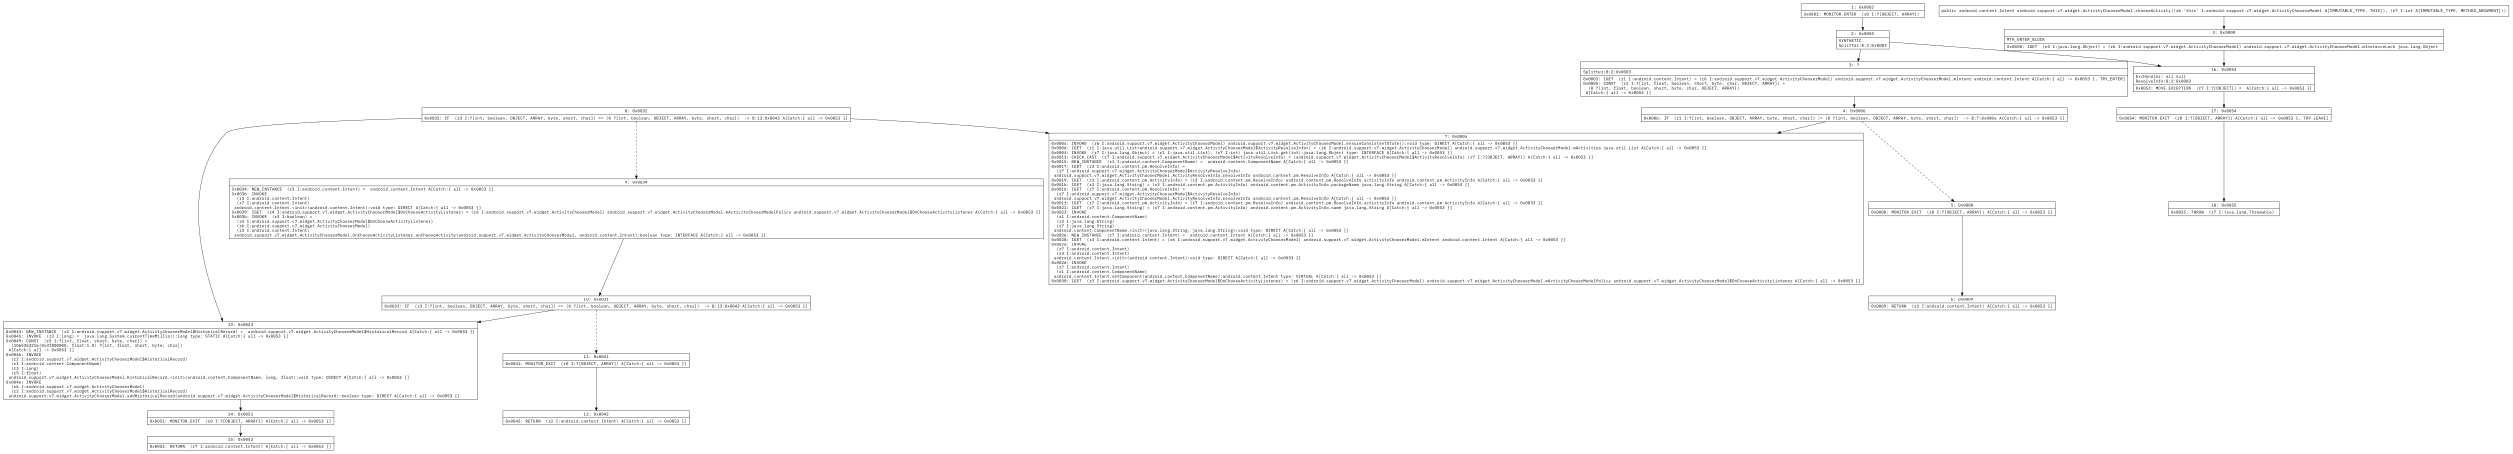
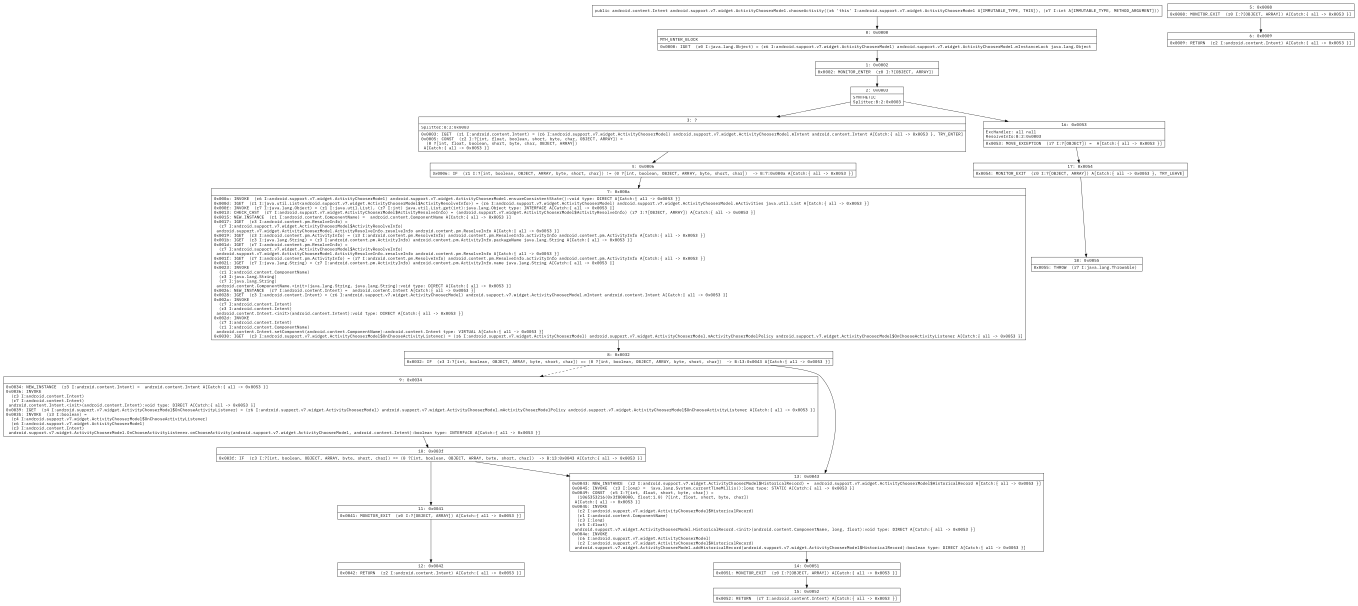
(2224, 57) -> (877, 54)
(948, 124) -> (619, 344)
(1907, 161) -> none
(596, 330) -> (431, 482)
